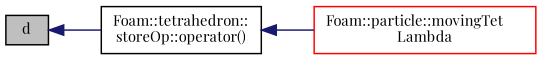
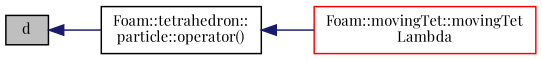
(181, 30) -> (181, 30)
(425, 30) -> (425, 30)
